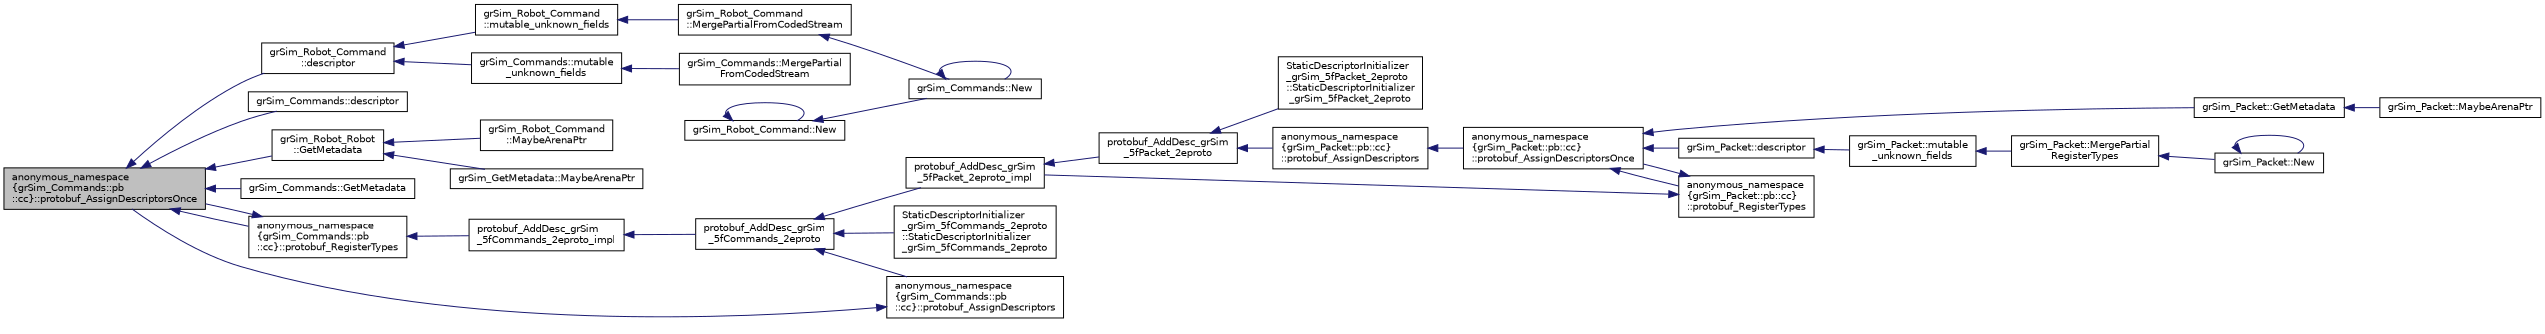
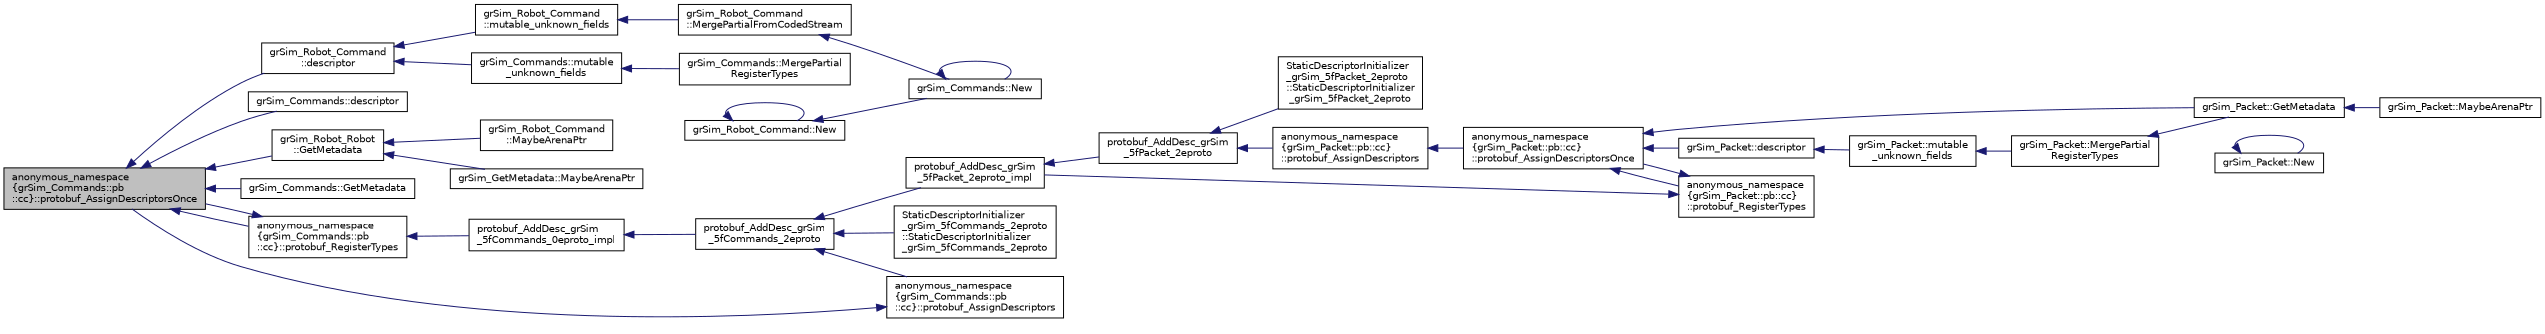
(765, 69) -> (765, 69)
(2192, 158) -> (2193, 125)
(547, 235) -> (547, 235)
